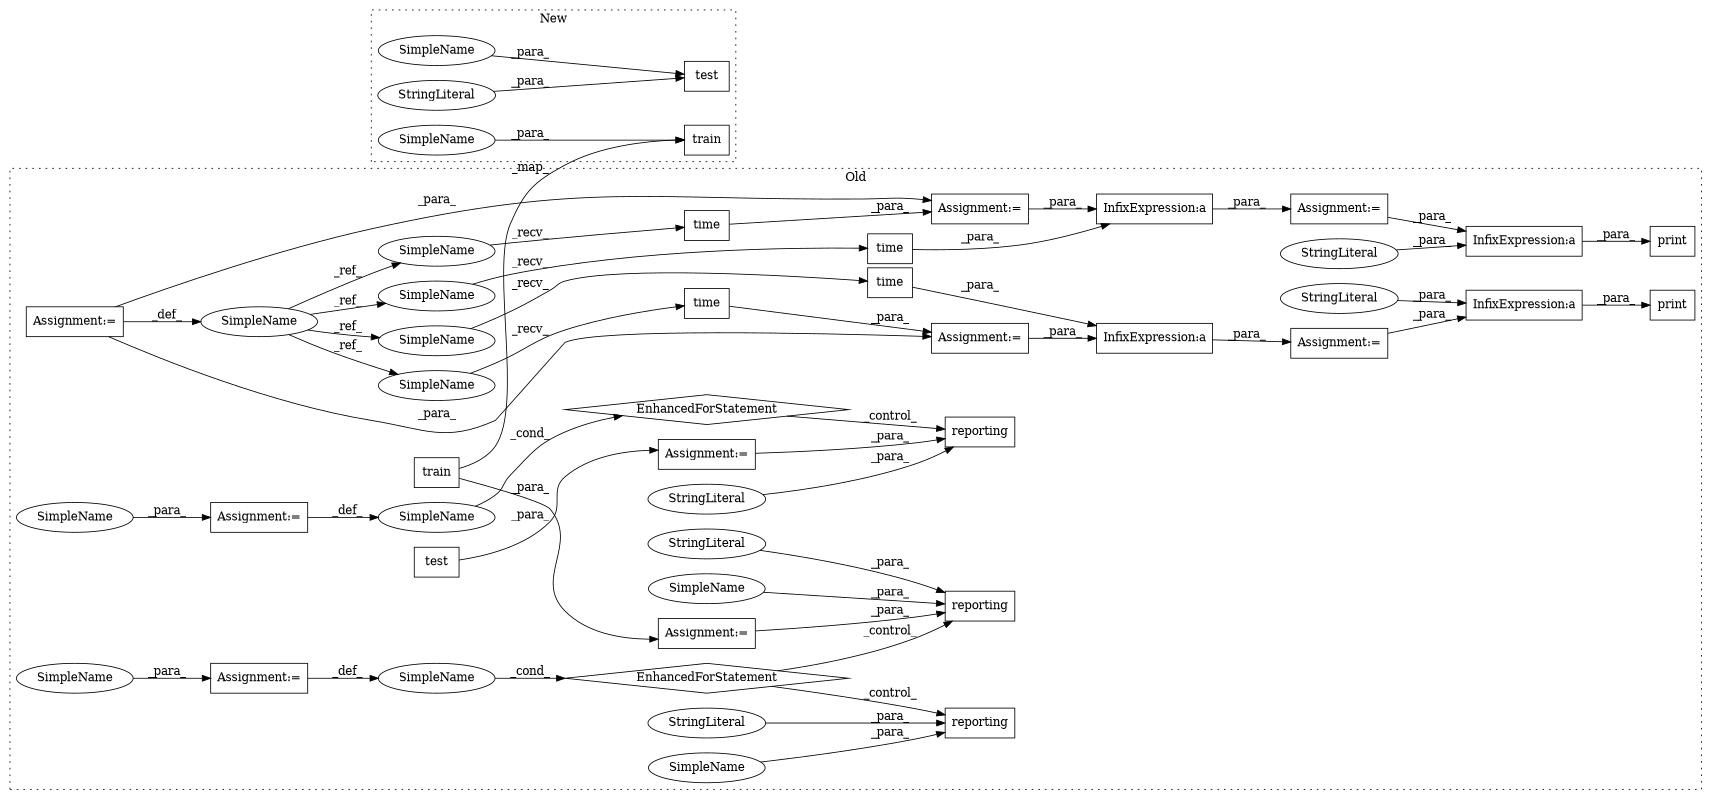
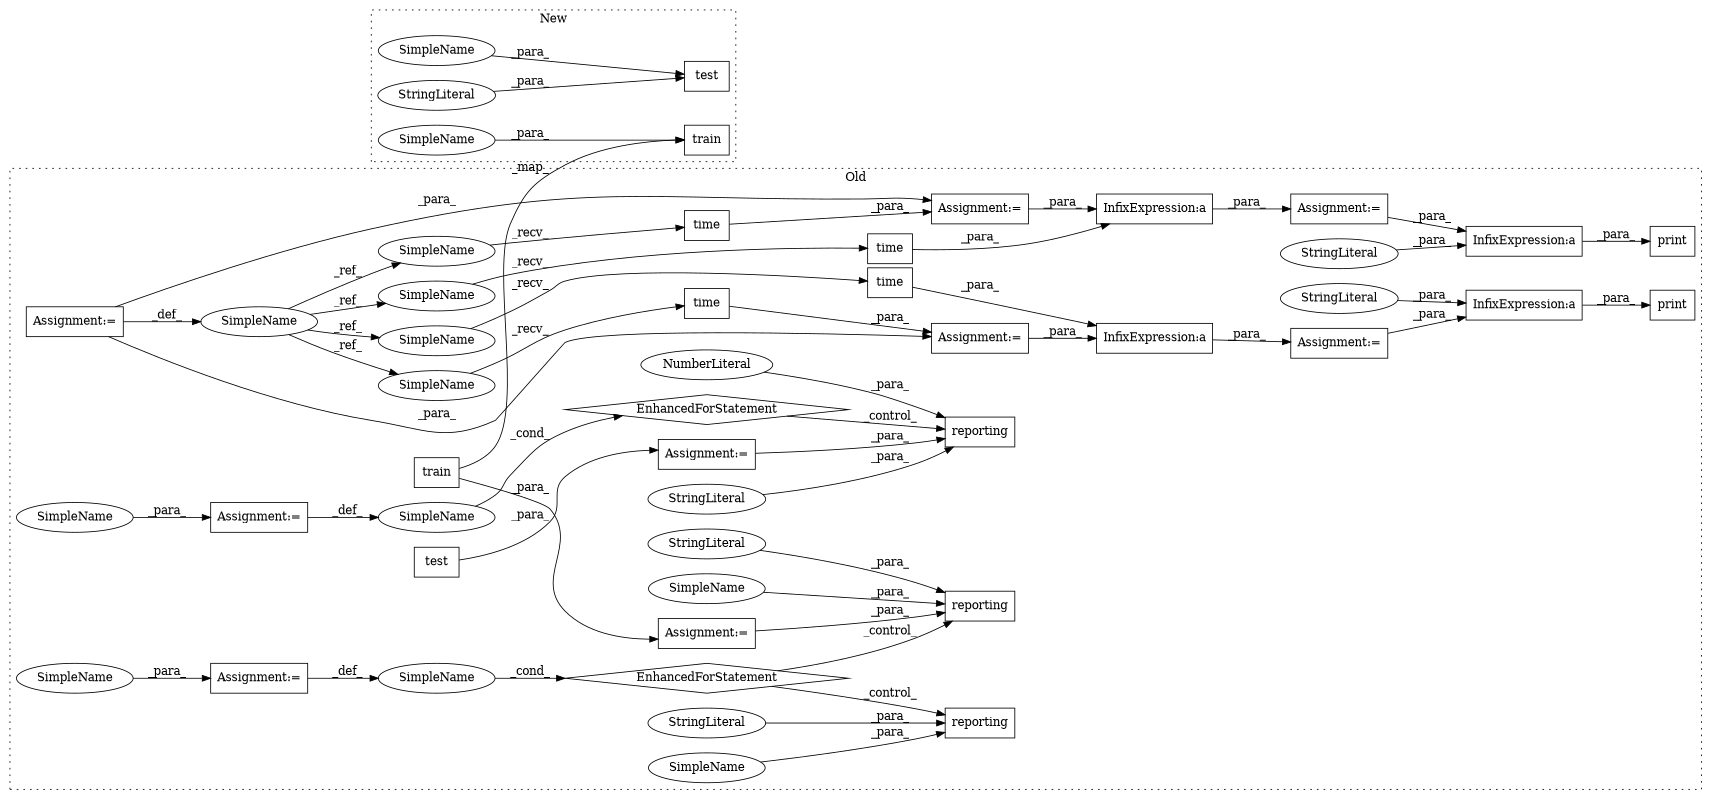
none -> (707, 365)
